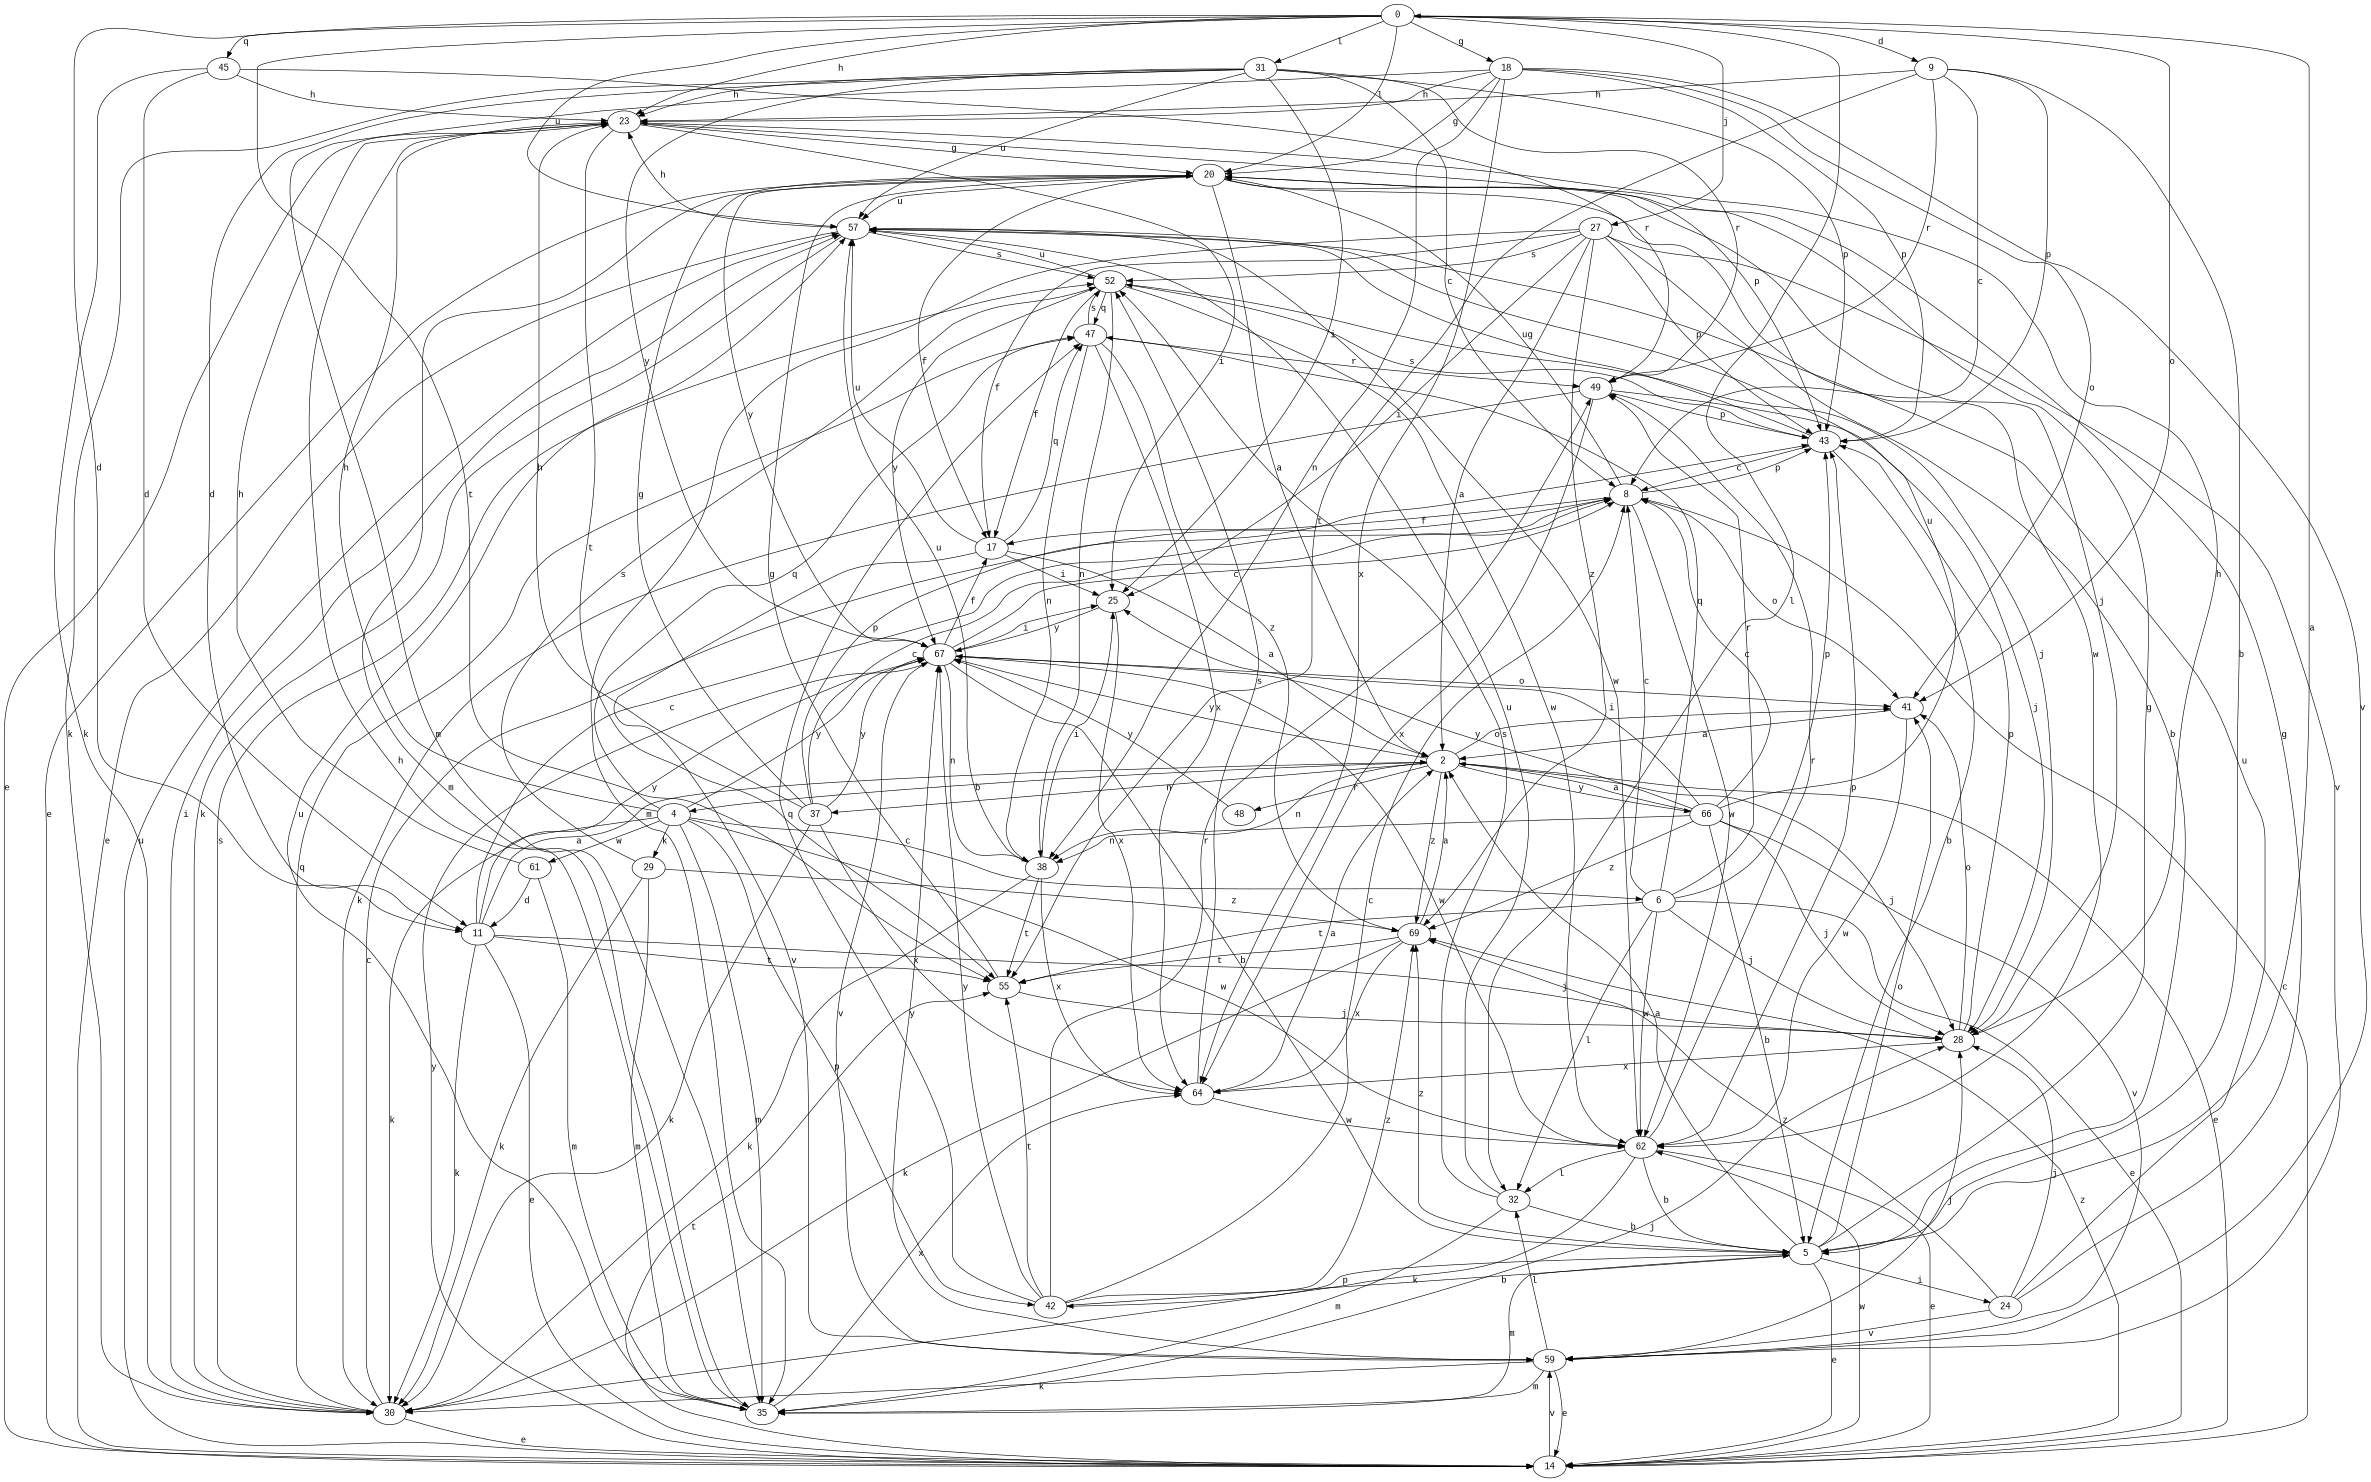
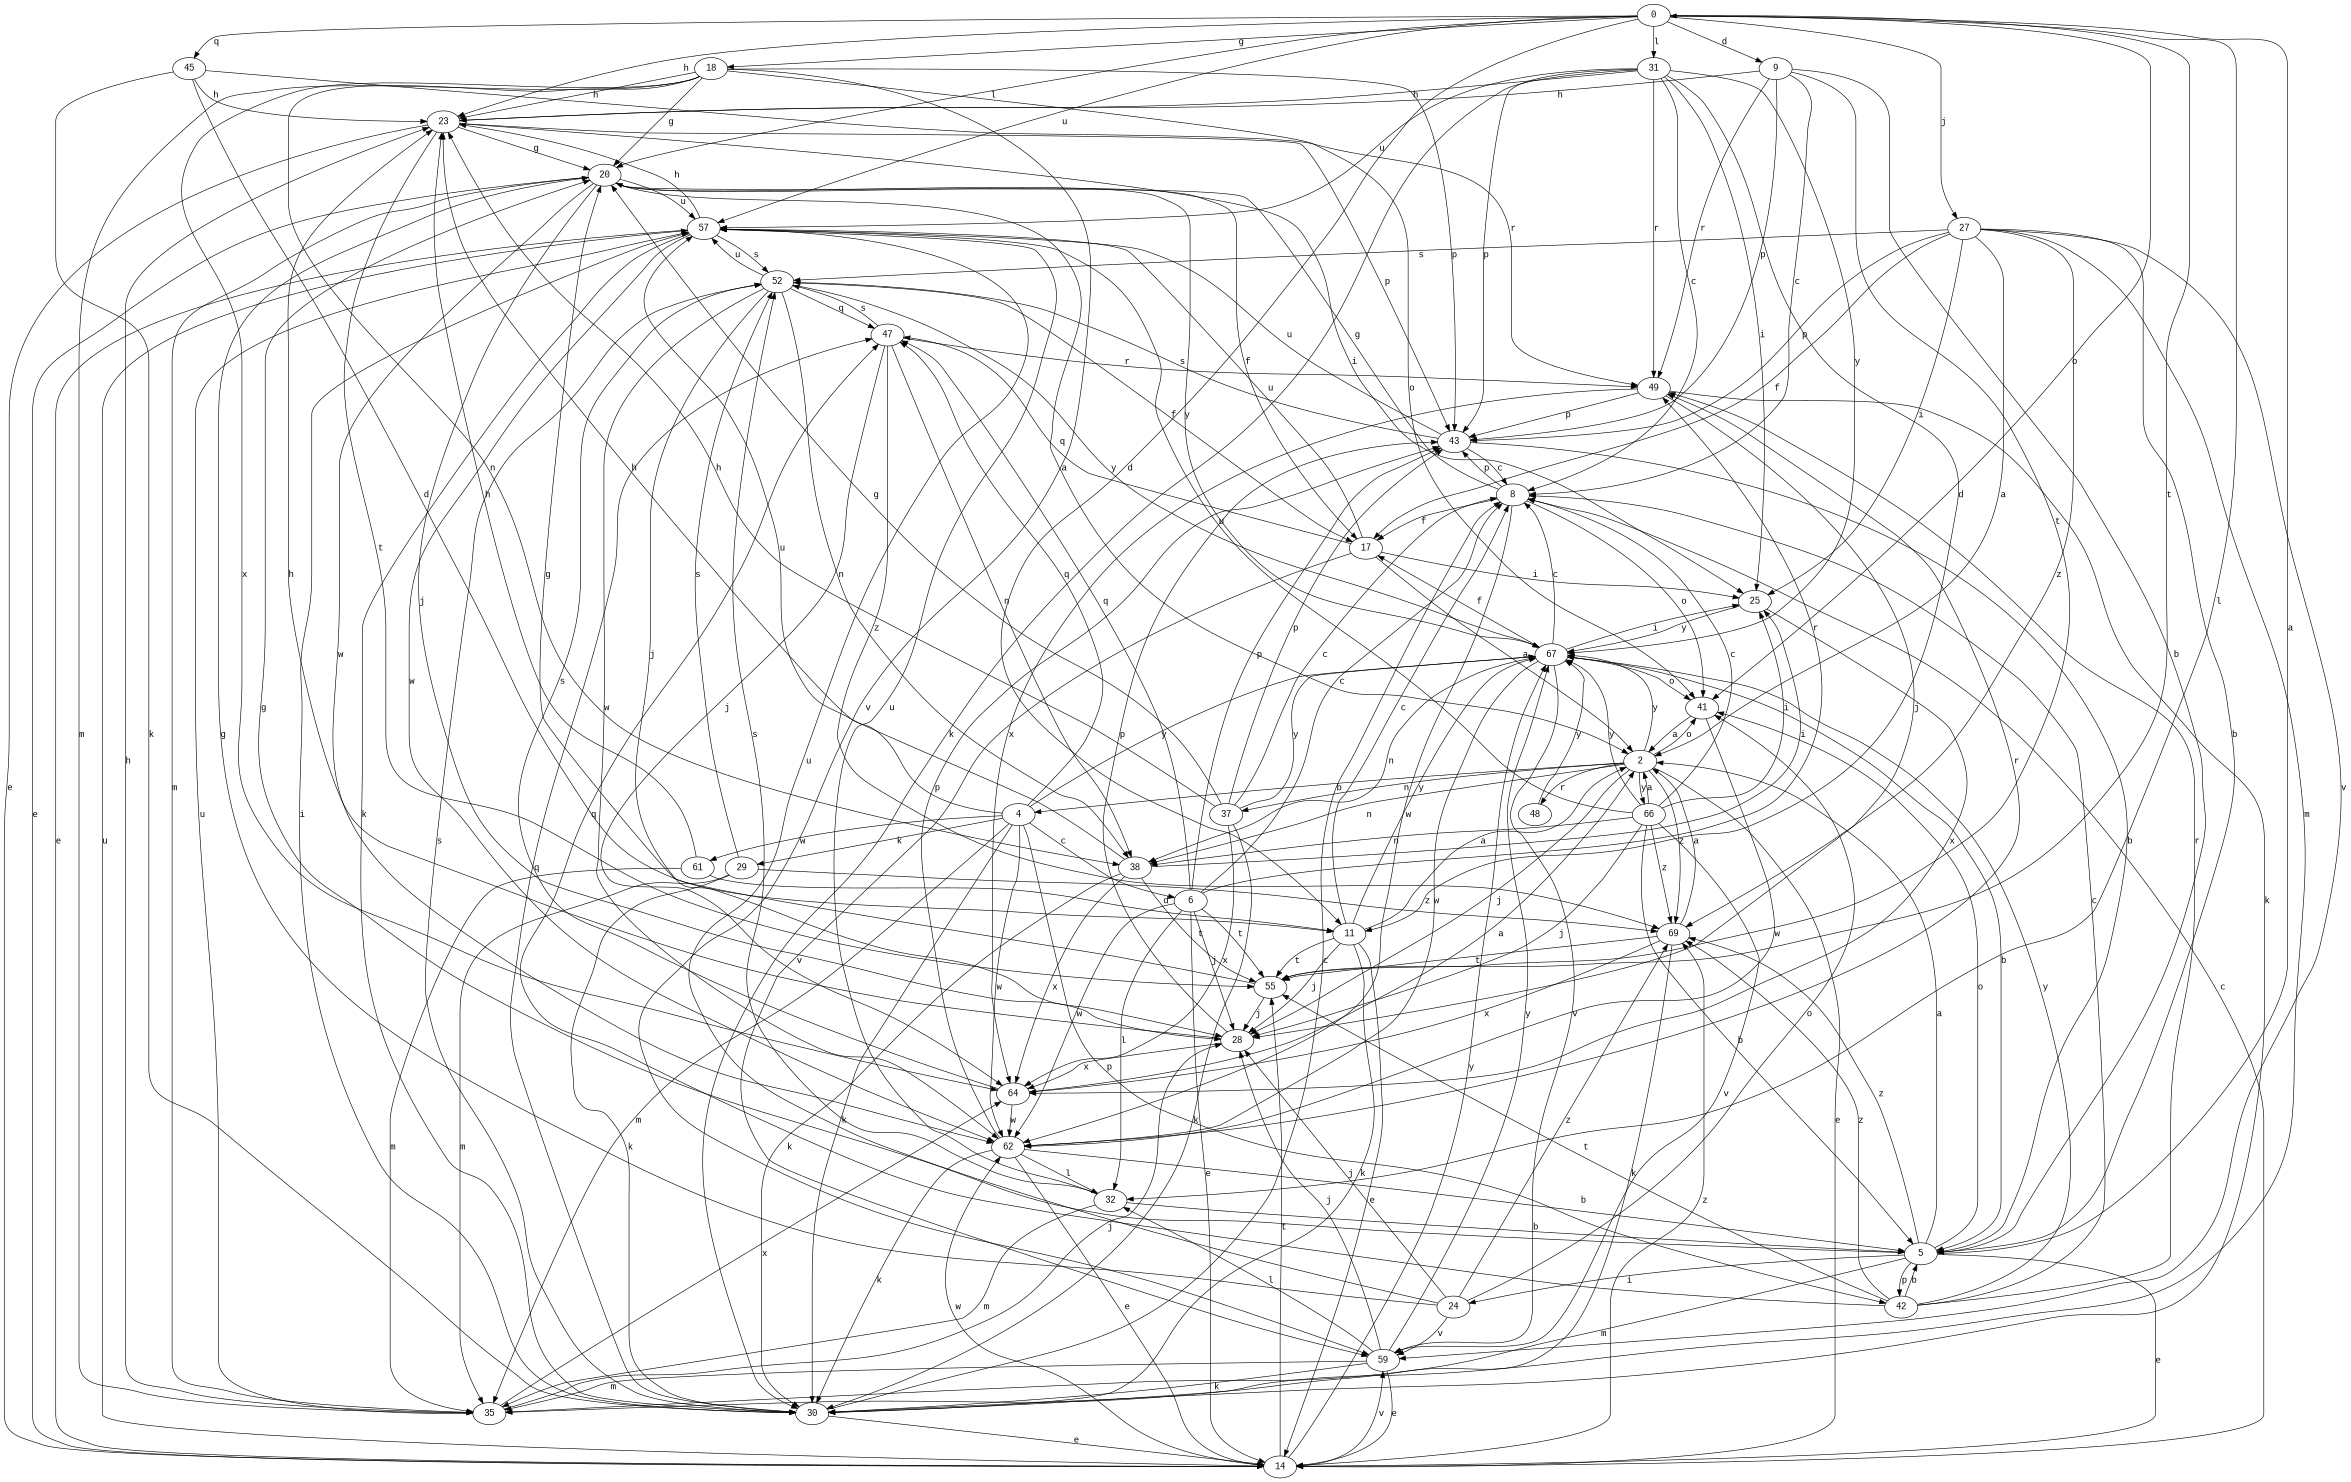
(1219, 708) -> (727, 708)
(1966, 868) -> (1777, 1047)
